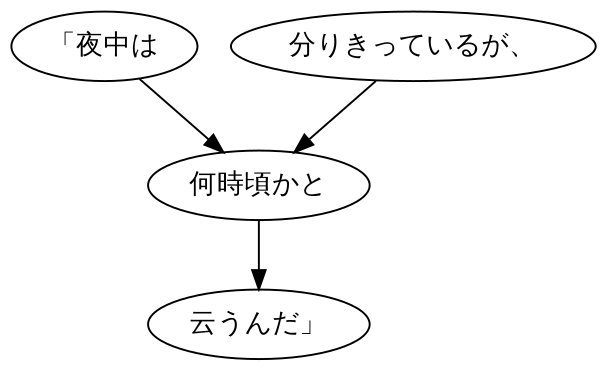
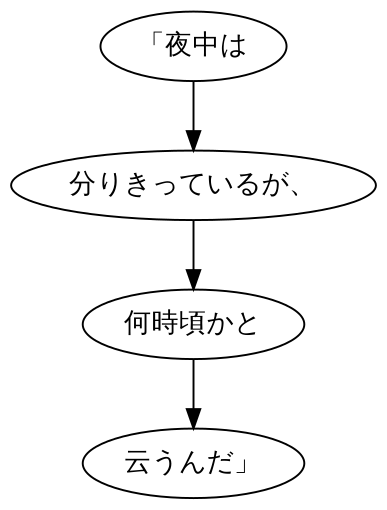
(174, 109) -> (194, 106)
